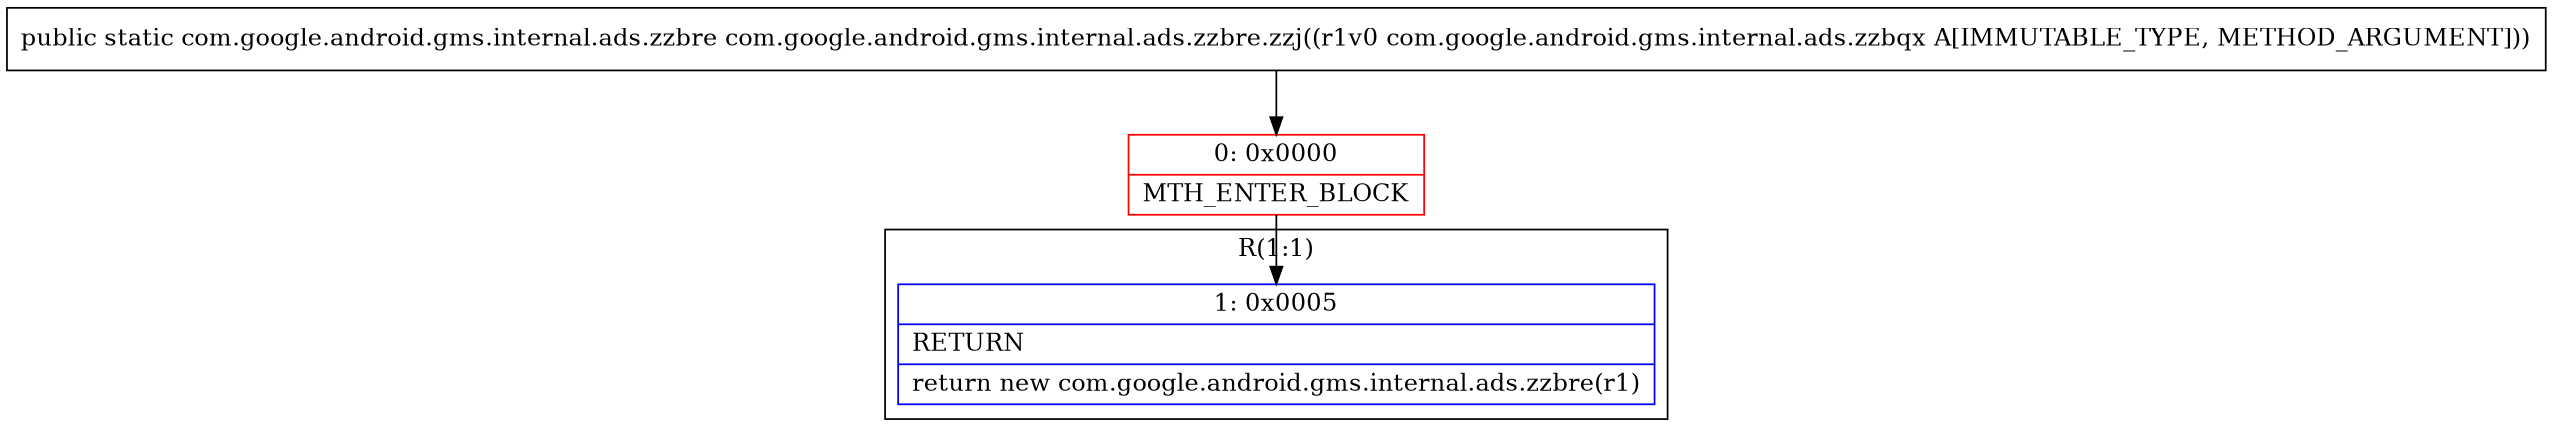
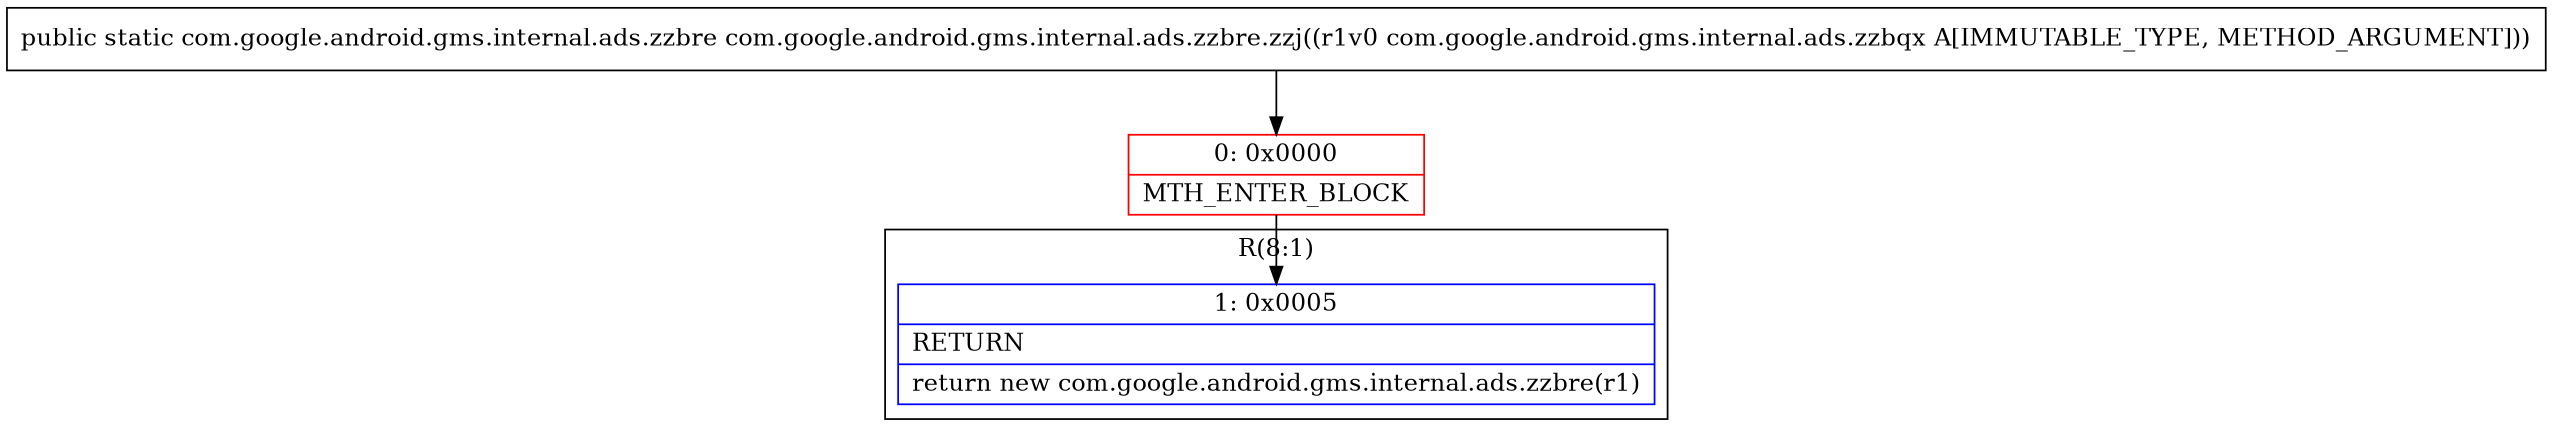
(1276, 250) -> (1276, 250)
